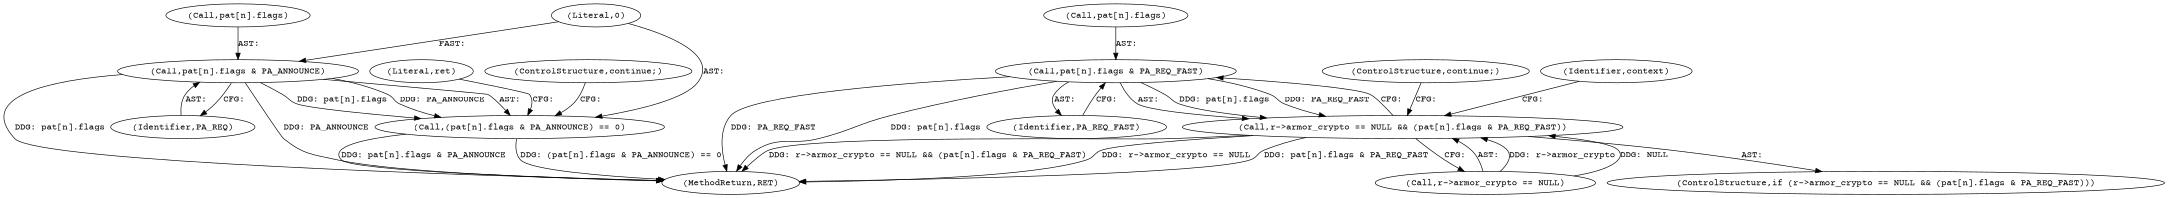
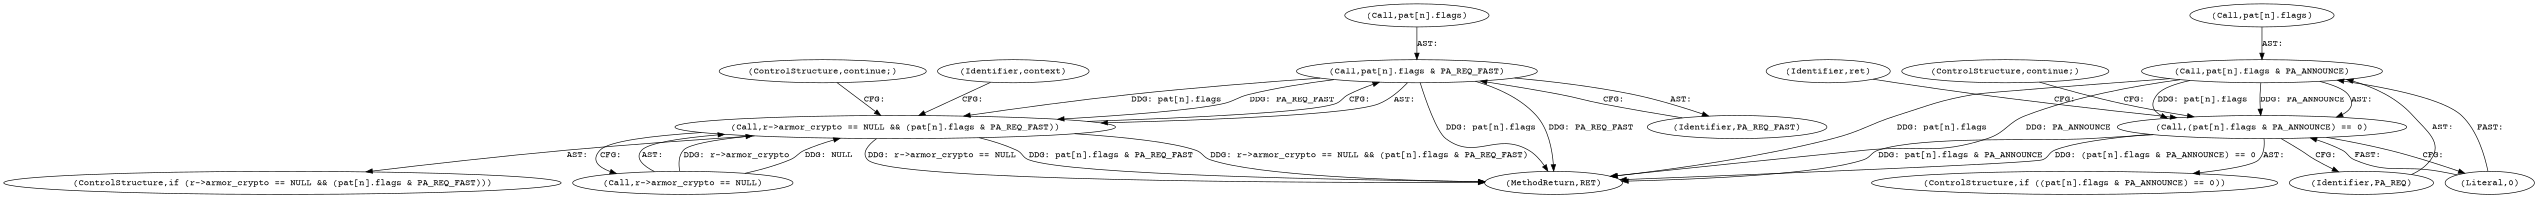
(422, 71) -> (1828, 71)
(717, 71) -> (2370, 155)
(220, 99) -> (2307, 154)
none -> (2393, 151)
none -> (2075, 183)
